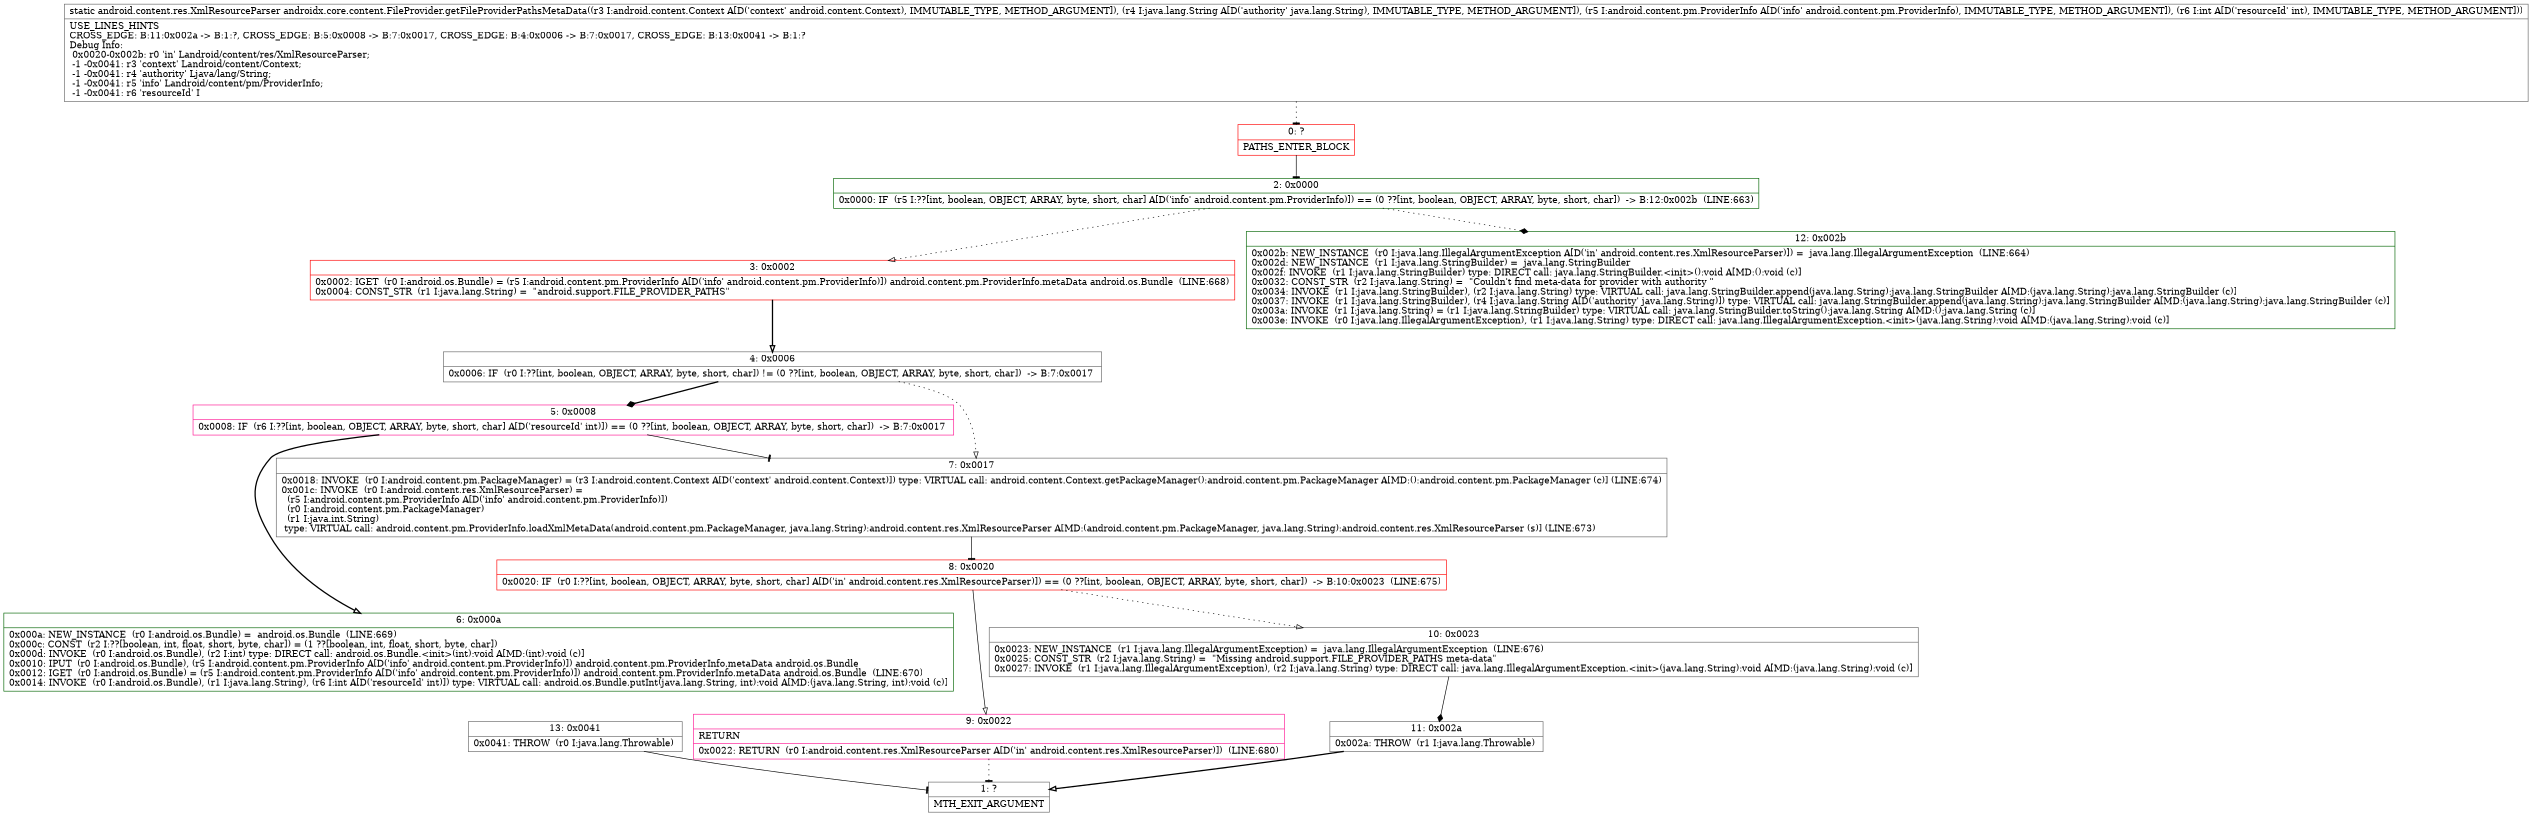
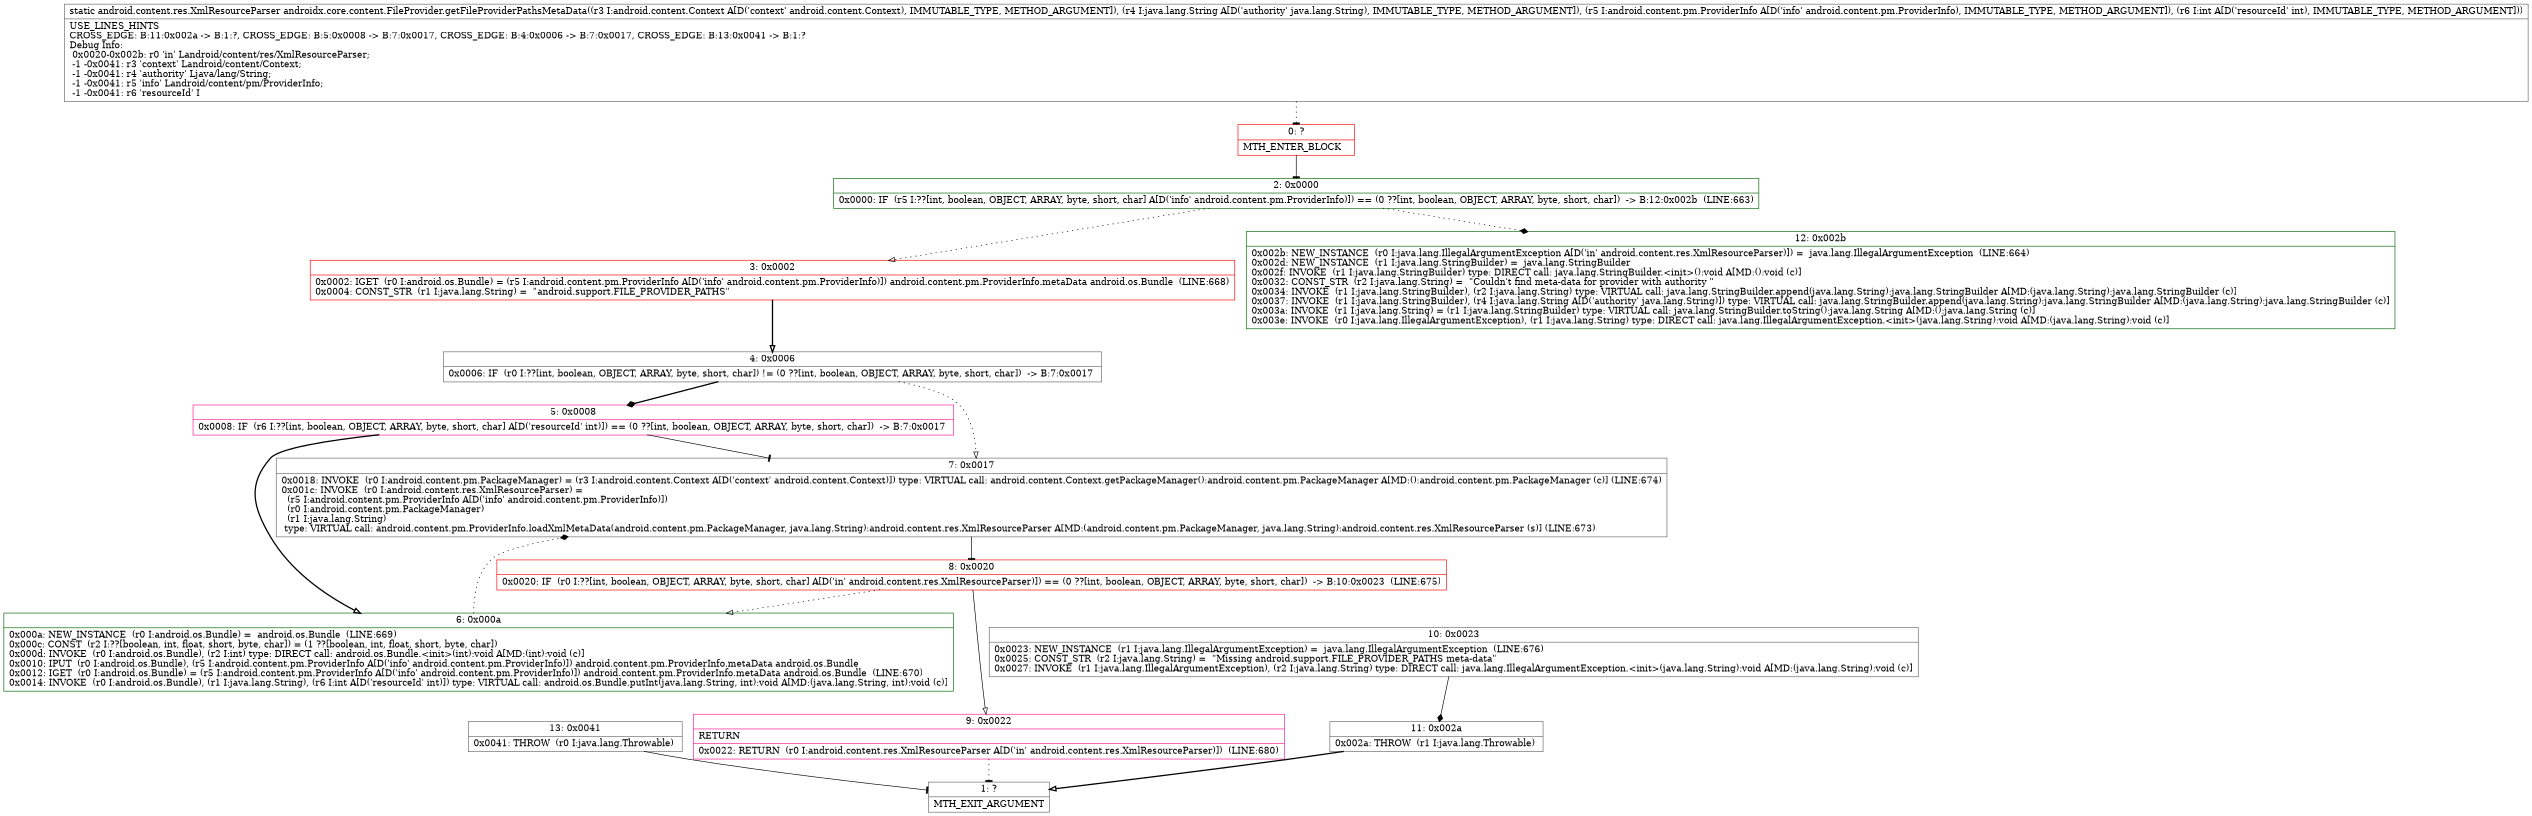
(1296, 147) -> (1292, 147)
(330, 519) -> (334, 519)
none -> (497, 555)
(1179, 608) -> (806, 601)
